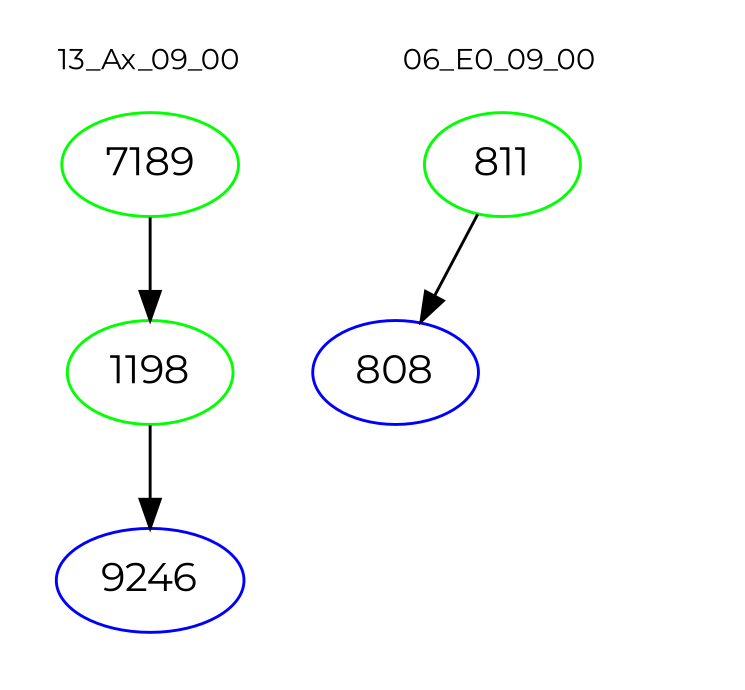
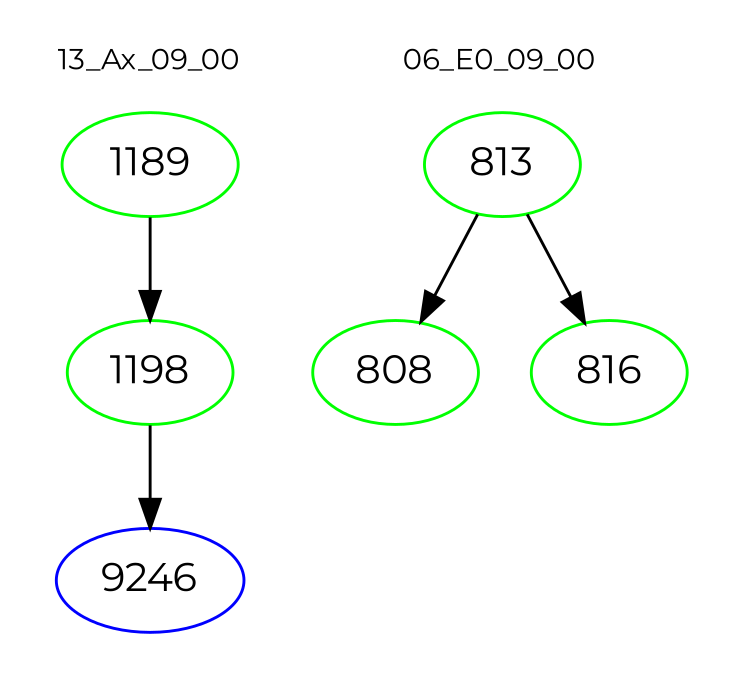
(150, 165) -> (150, 165)
(502, 165) -> (502, 165)
(396, 372) -> (396, 372)
none -> (609, 372)
